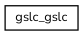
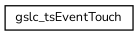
(42, 18) -> (69, 18)
